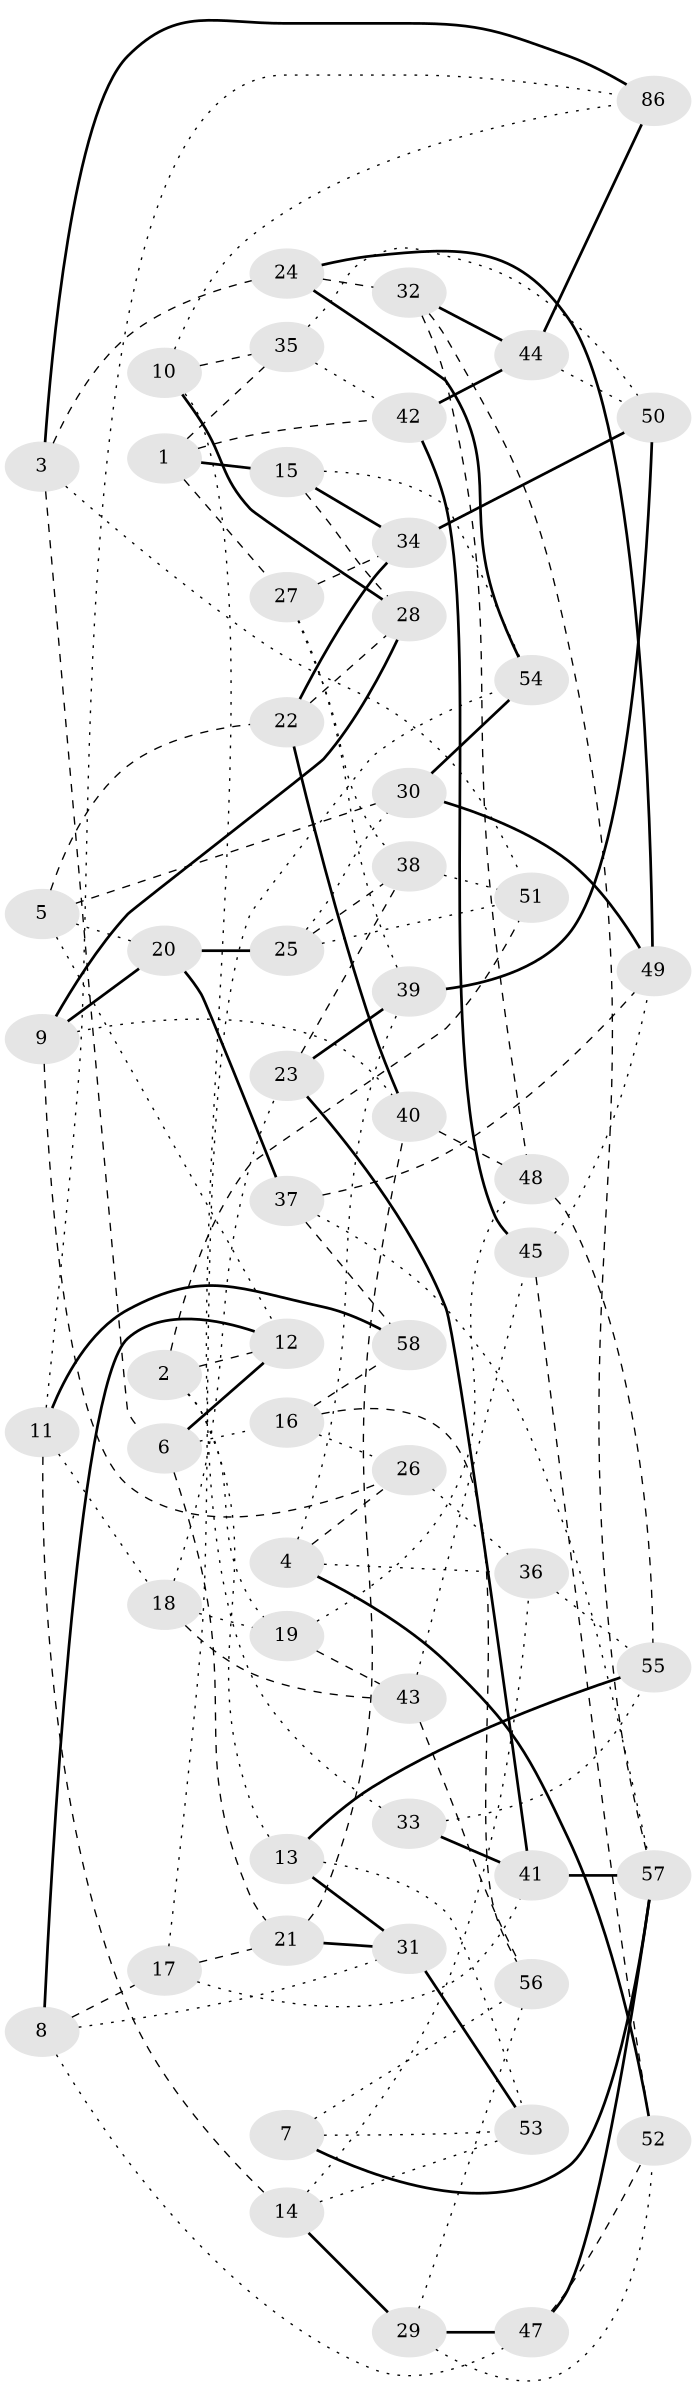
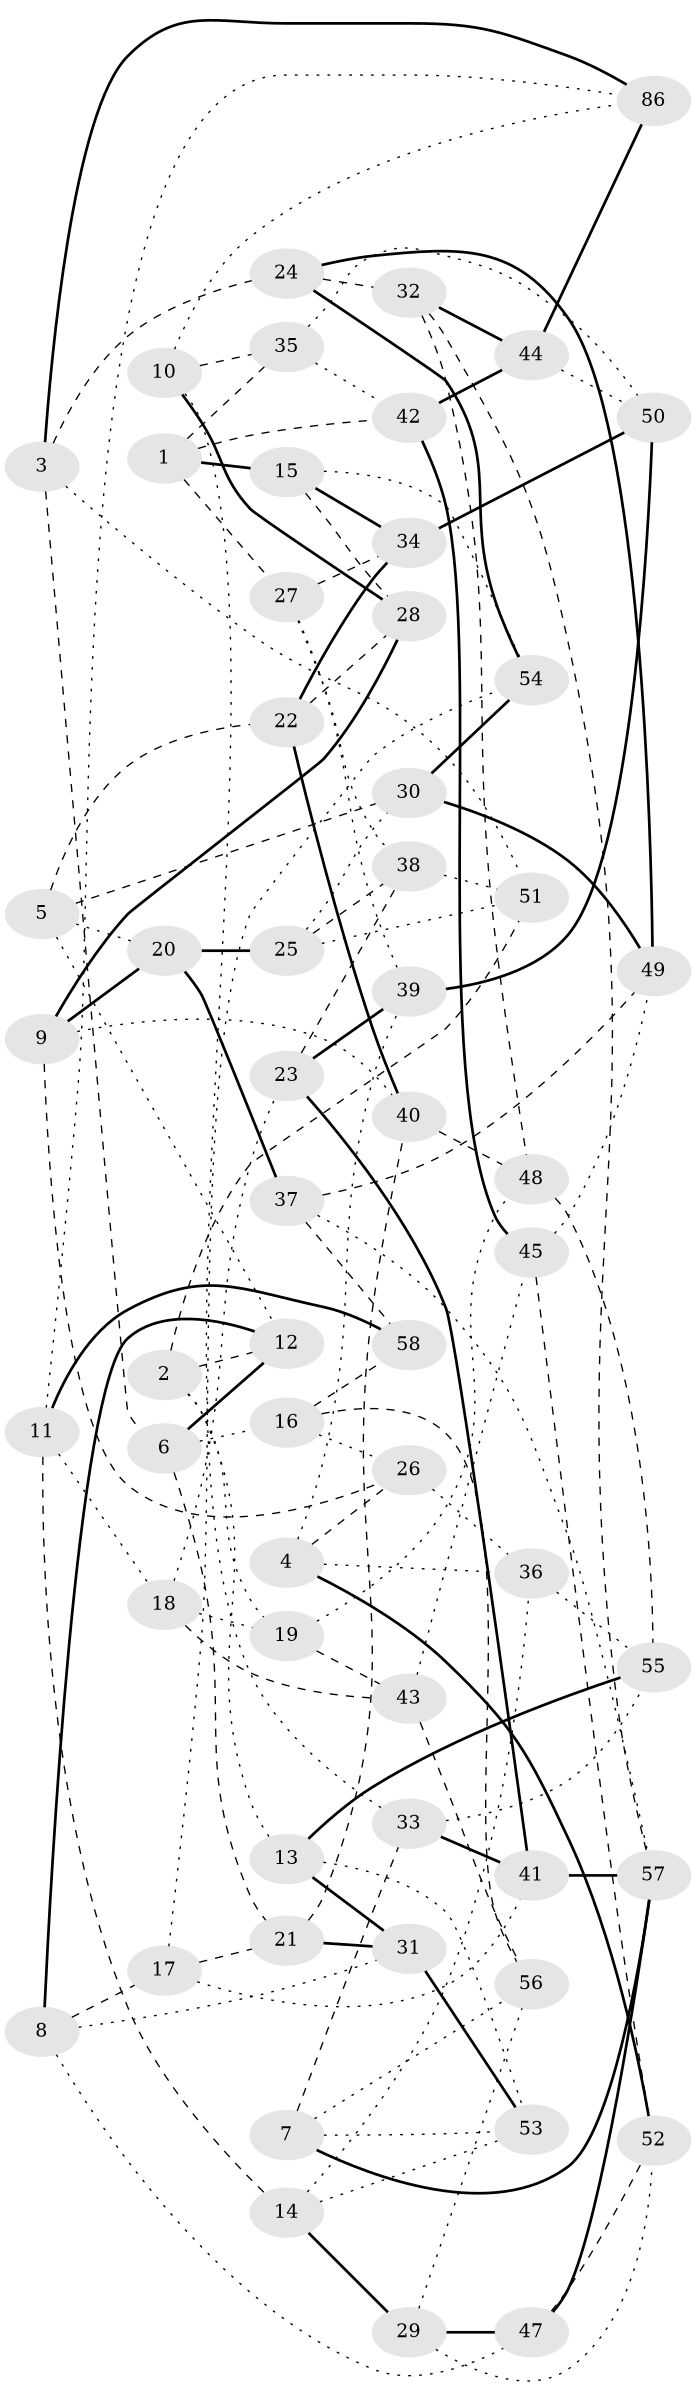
none -> (347, 1979)
